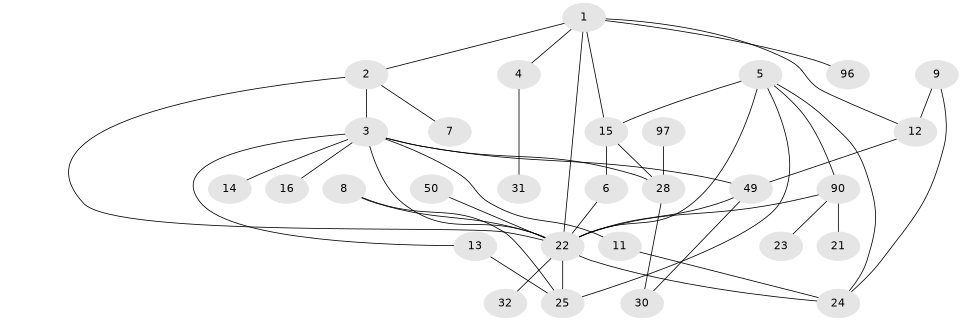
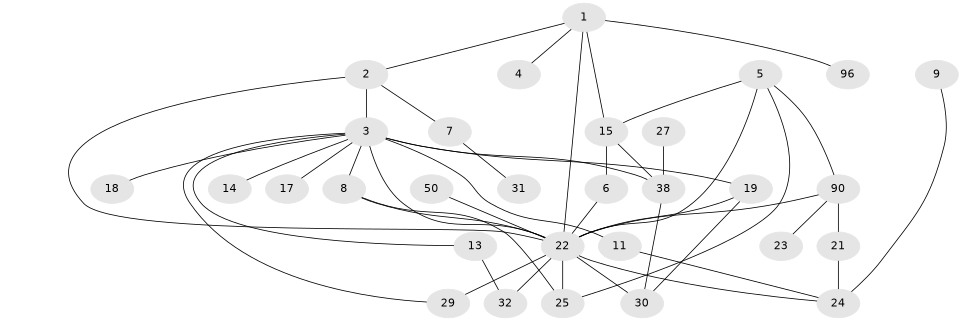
(519, 132) -> (484, 160)
(664, 132) -> (664, 132)
(915, 132) -> none
none -> (355, 161)
(866, 171) -> (838, 275)
none -> (112, 189)
(287, 189) -> (287, 189)
(664, 189) -> (664, 189)
(751, 189) -> (751, 189)
(519, 275) -> (490, 275)
none -> (602, 275)
none -> (448, 303)
